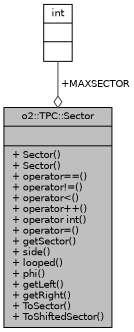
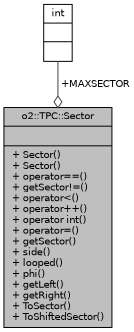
(48, 188) -> (50, 188)
